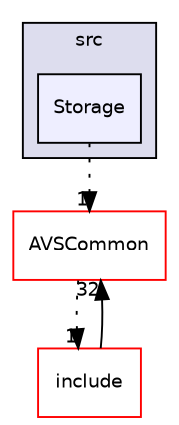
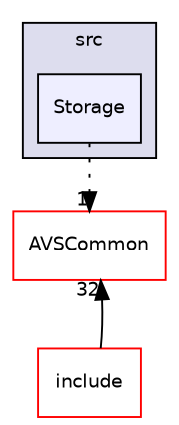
(77, 305) -> none
